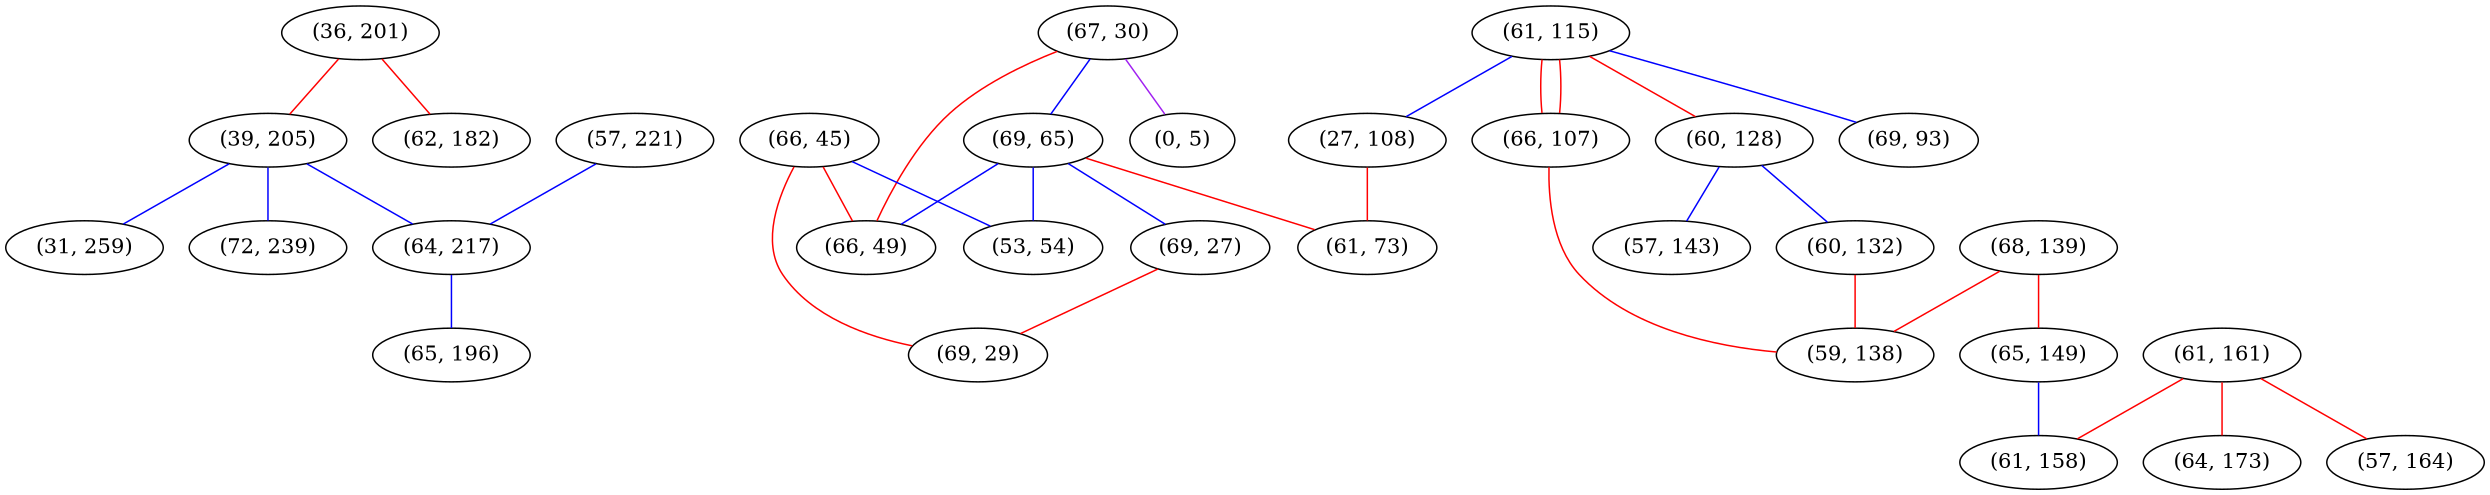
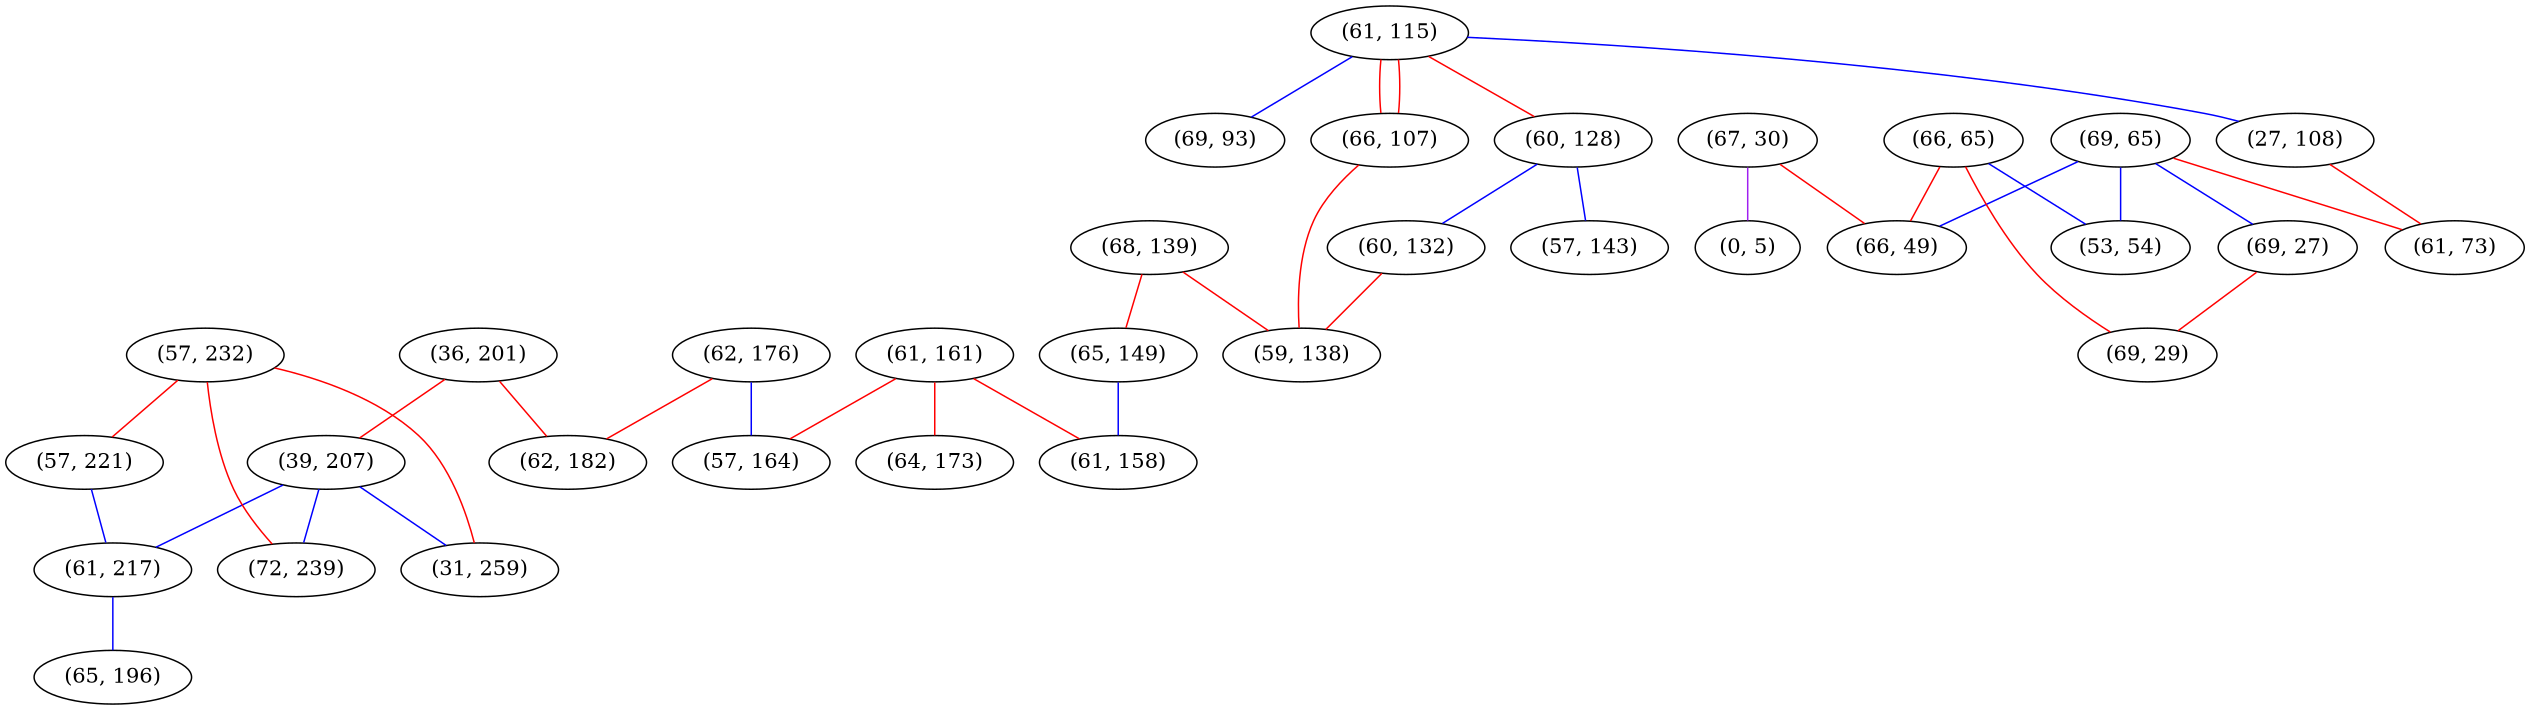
(1070, 87) -> none
(268, 140) -> (326, 462)
(809, 140) -> (1953, 140)
(451, 248) -> (113, 570)
none -> (205, 355)
none -> (751, 355)
